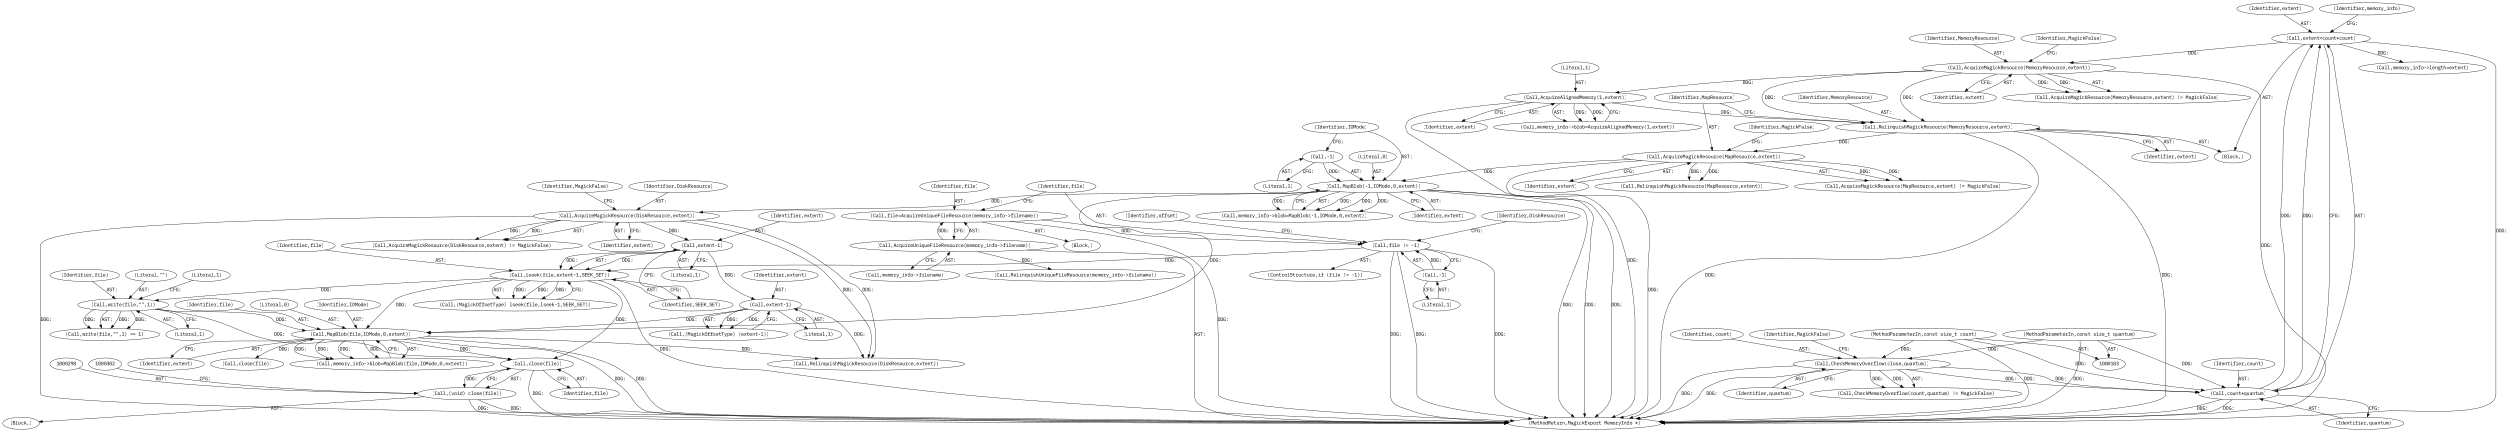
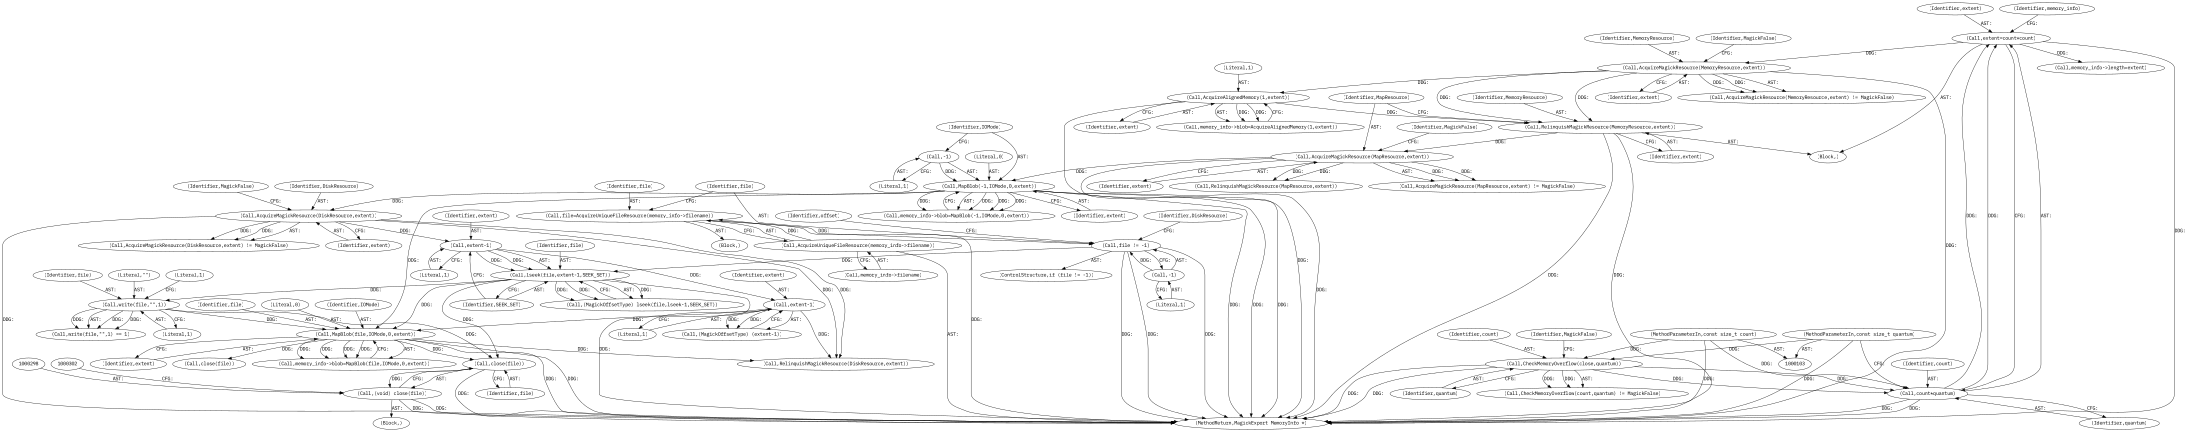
(1075, 275) -> none
(2189, 364) -> (1881, 364)
